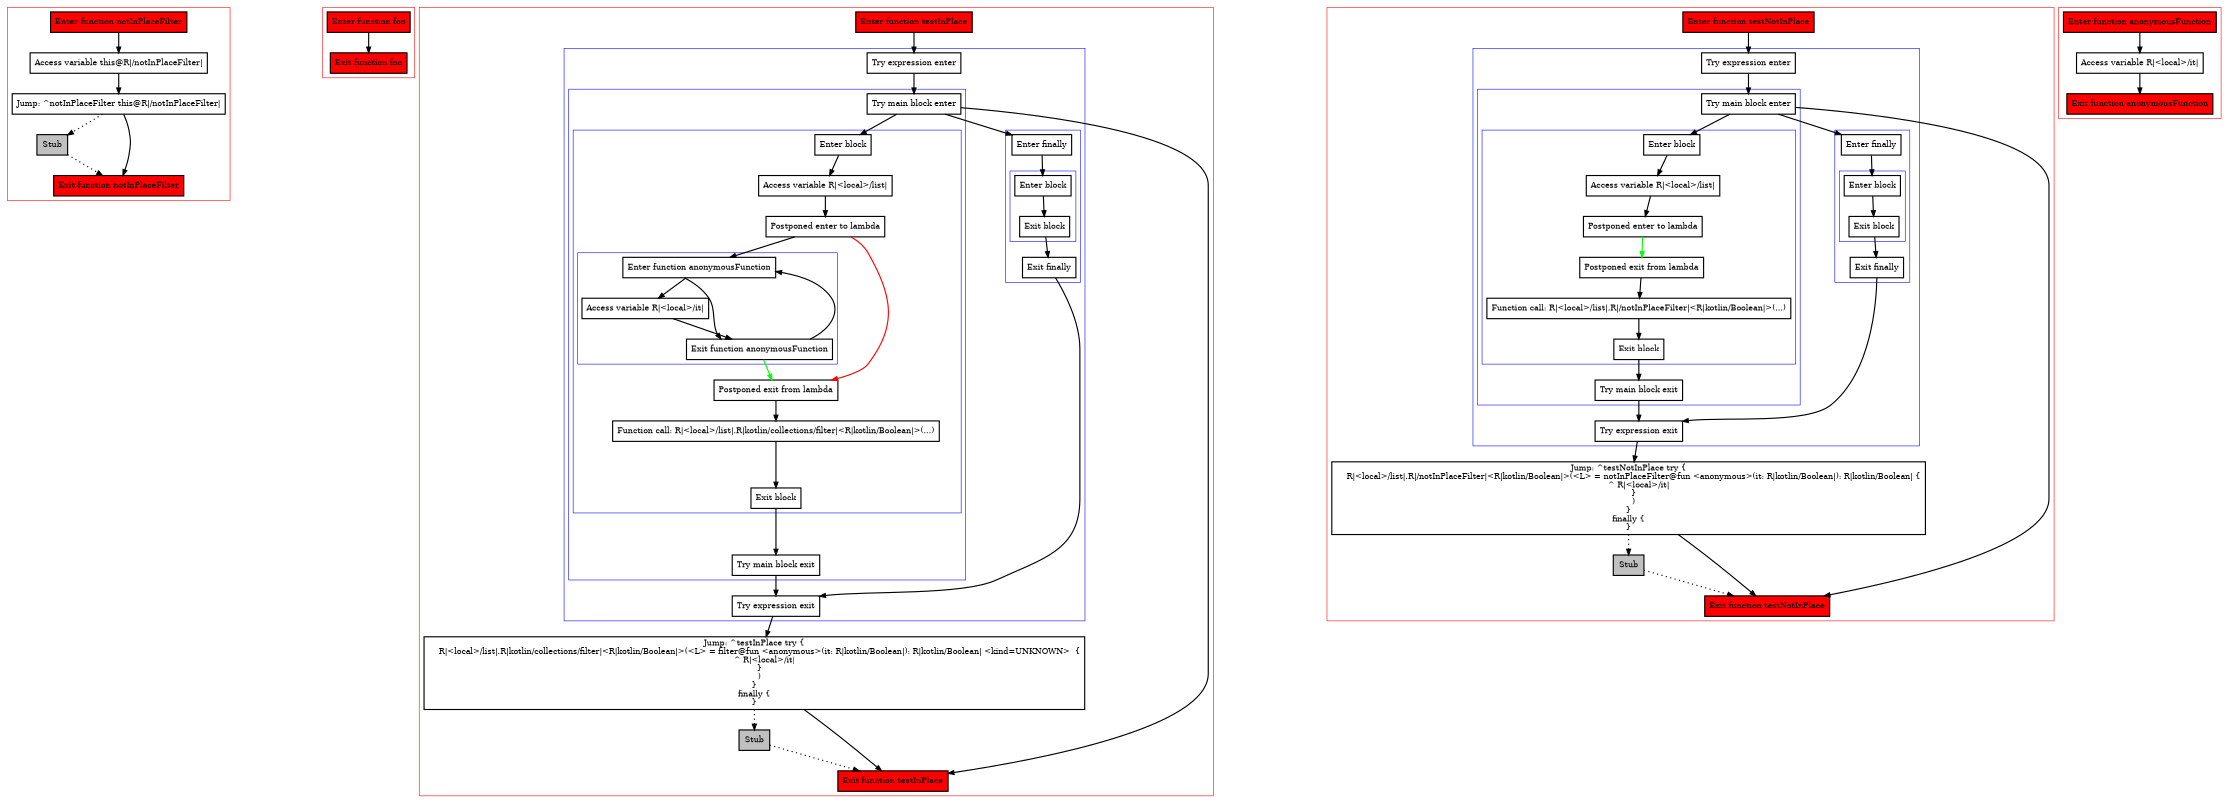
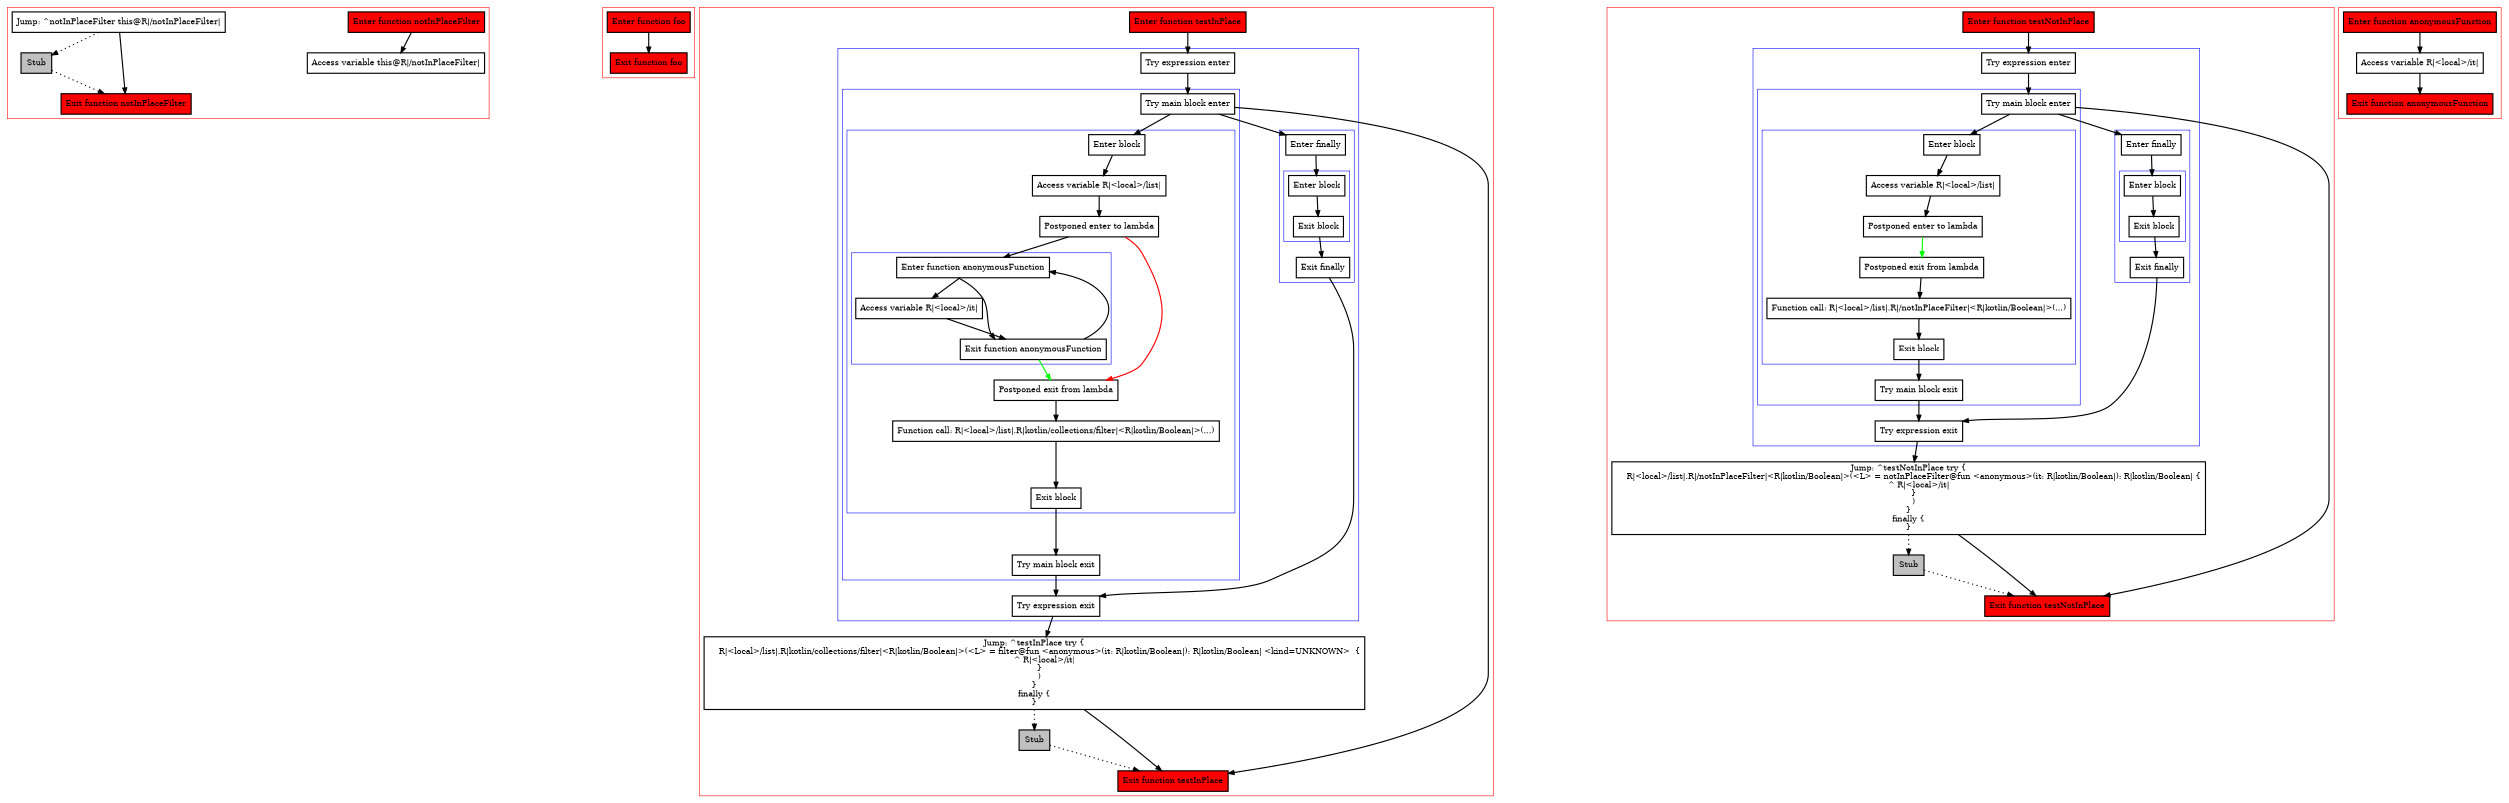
(119, 81) -> none
